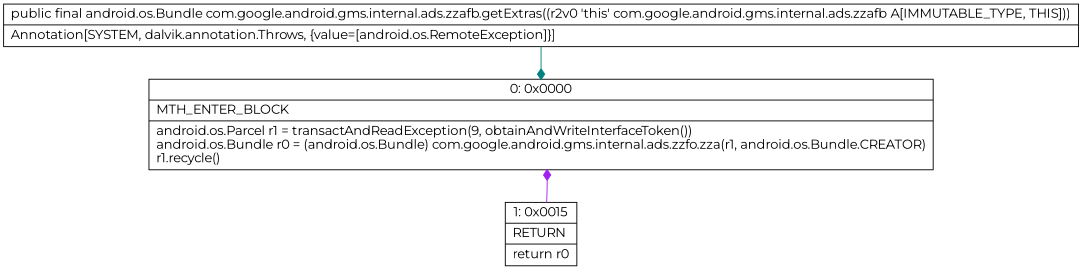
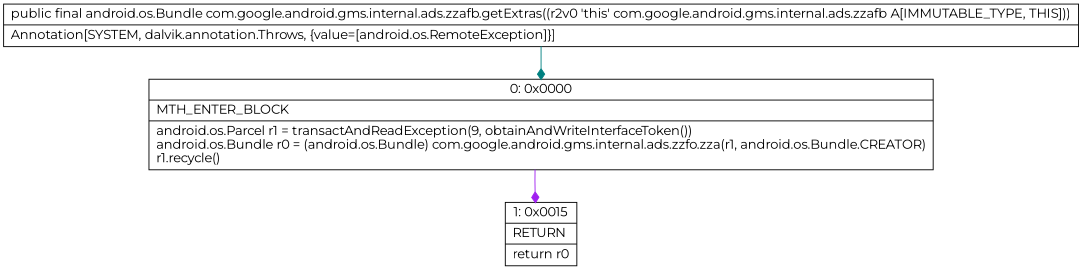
(547, 192) -> (535, 181)
